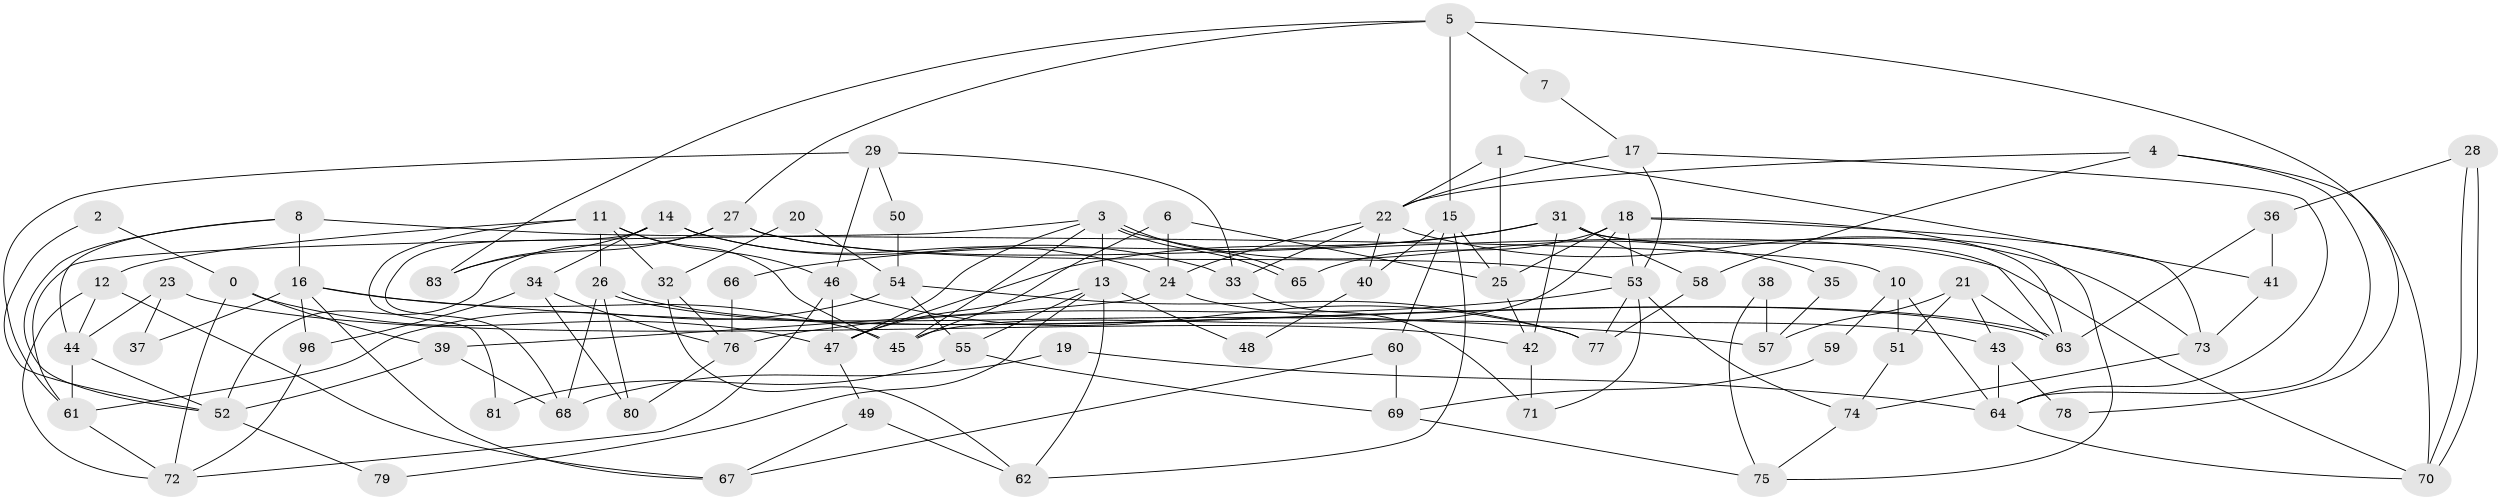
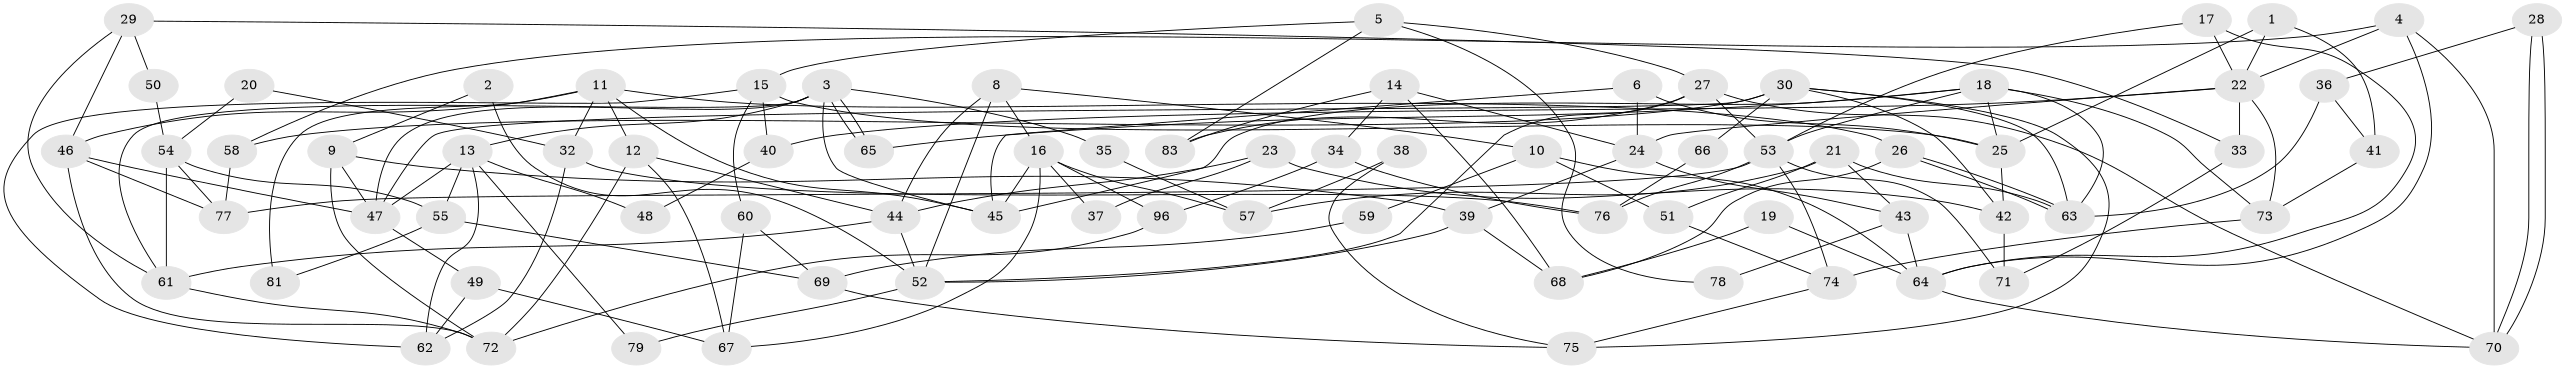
(1545, 86) -> none
(1560, 217) -> (1785, 86)
(950, 250) -> none
(234, 283) -> (332, 151)
(632, 414) -> none
